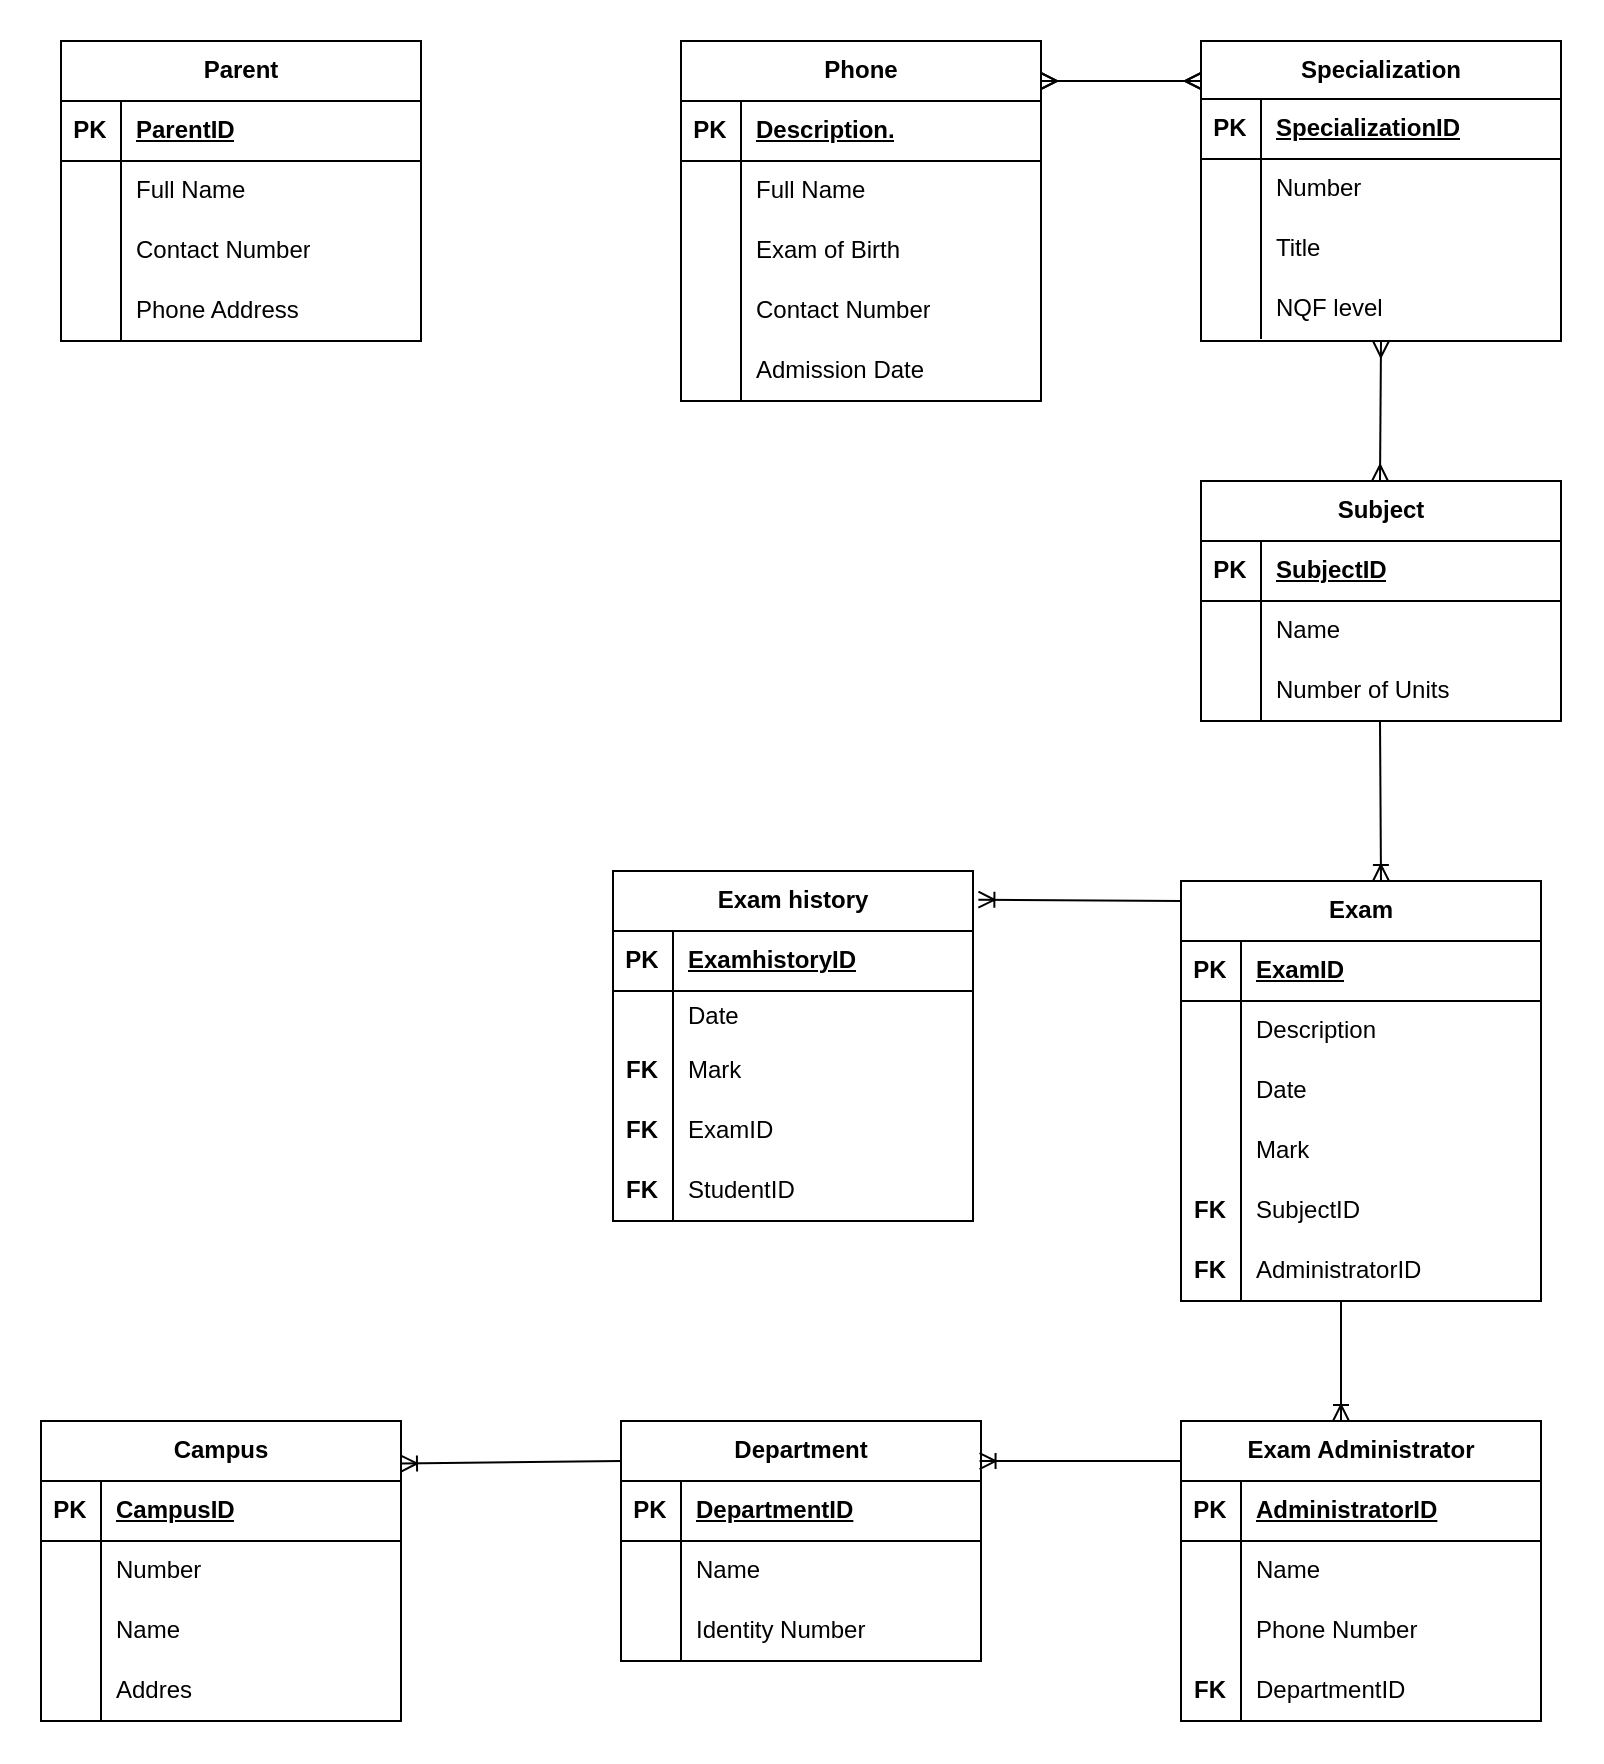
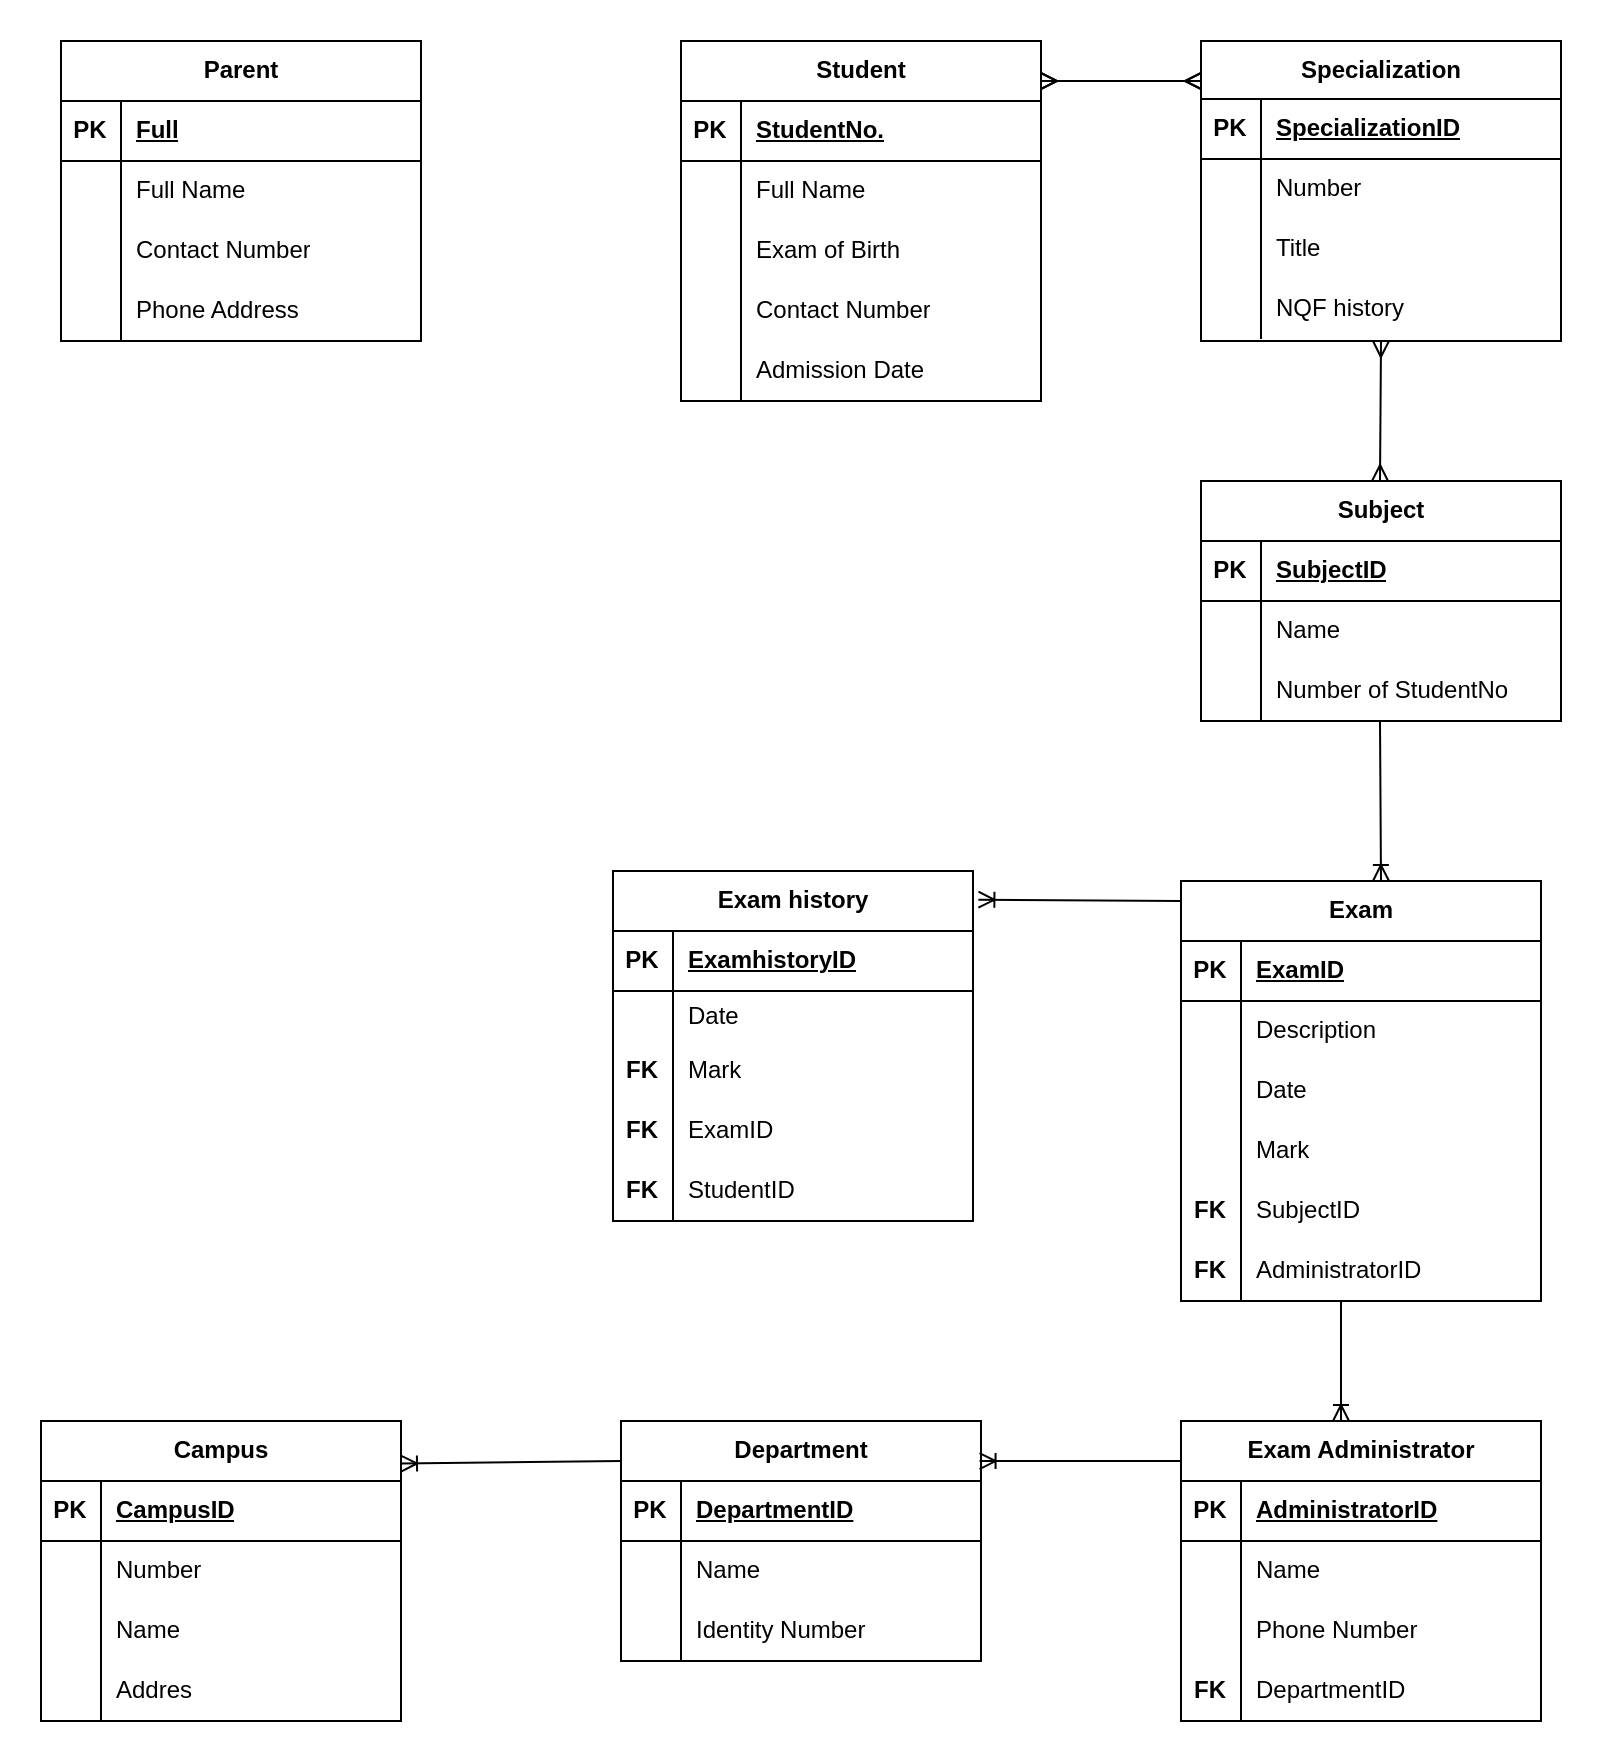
(862, 71) -> (862, 71)
(191, 131) -> (158, 131)
(828, 131) -> (821, 131)
(1328, 309) -> (1345, 309)
(1368, 691) -> (1398, 691)
